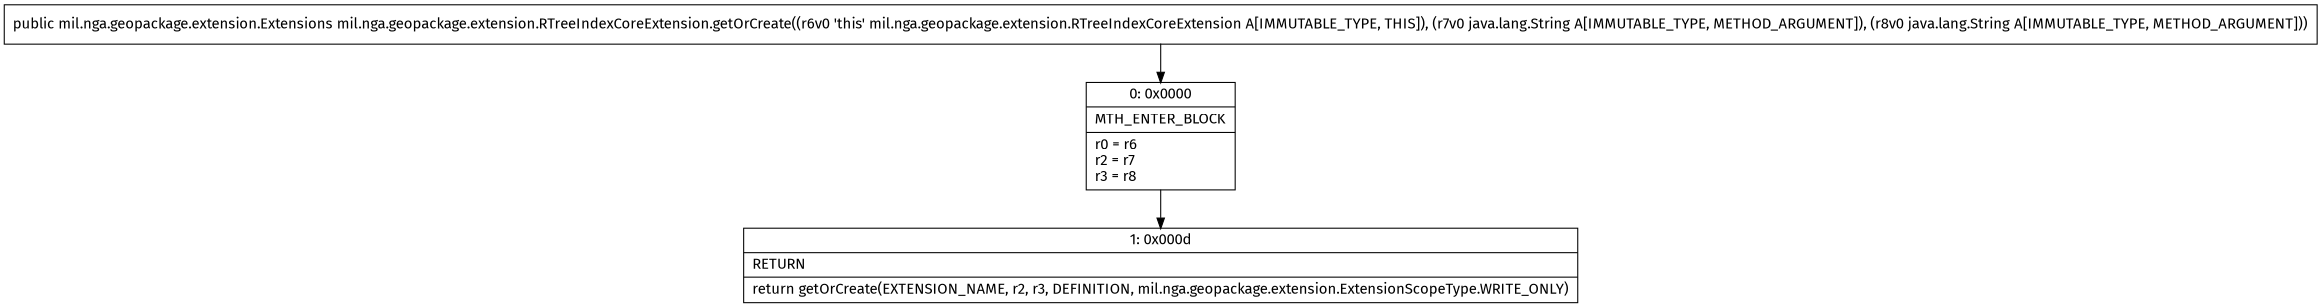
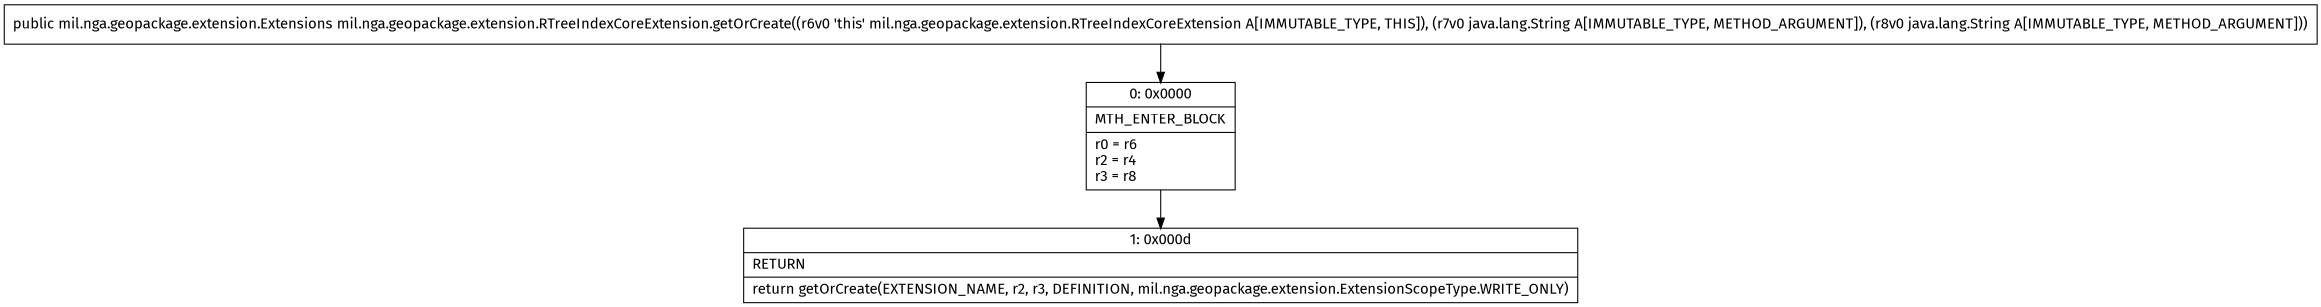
(1115, 161) -> (1116, 161)
